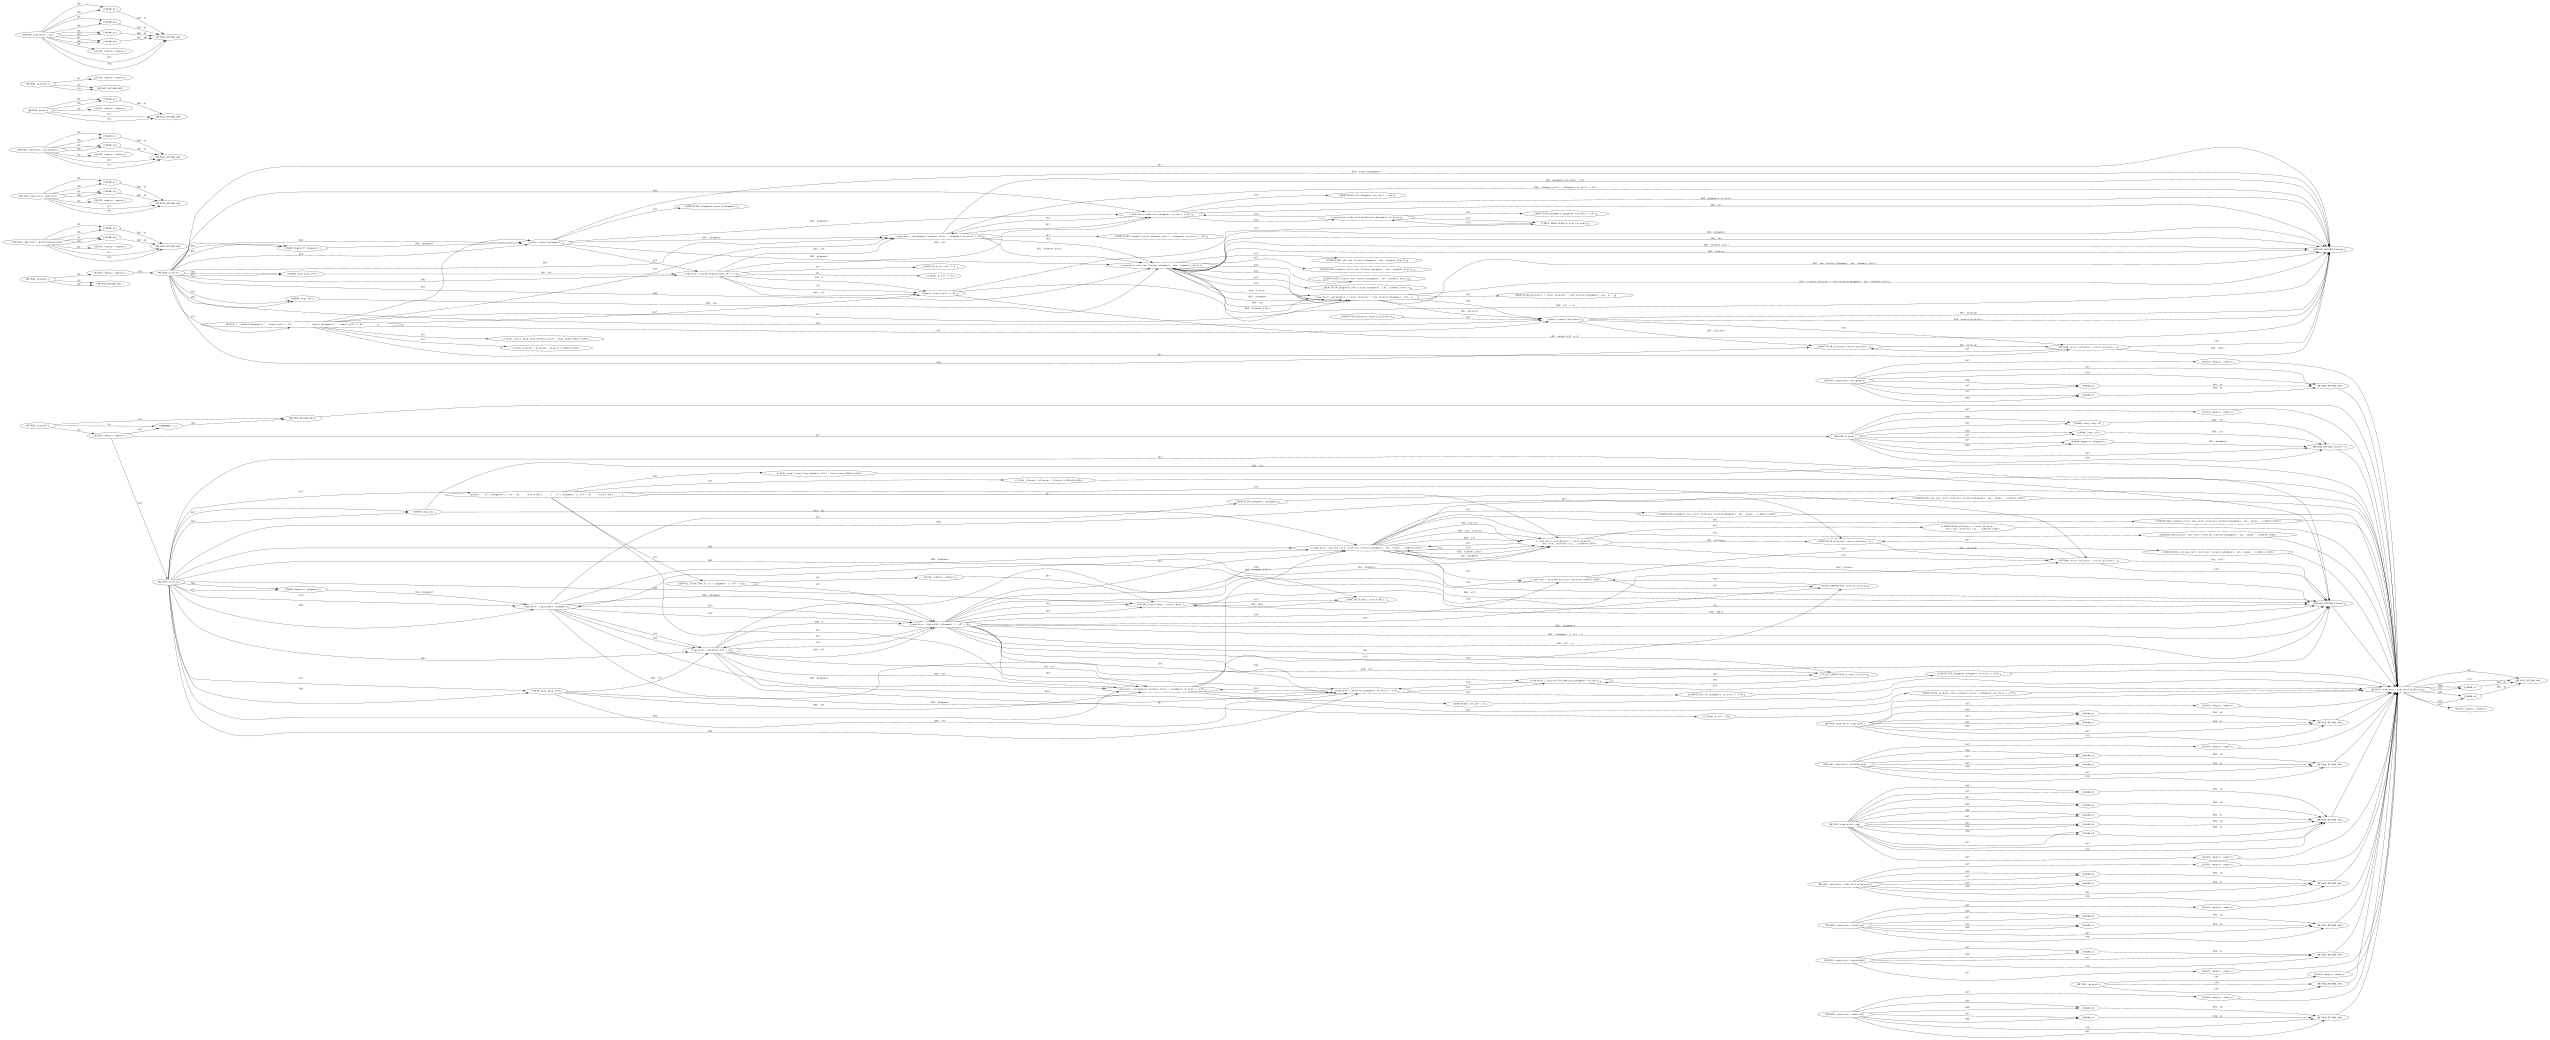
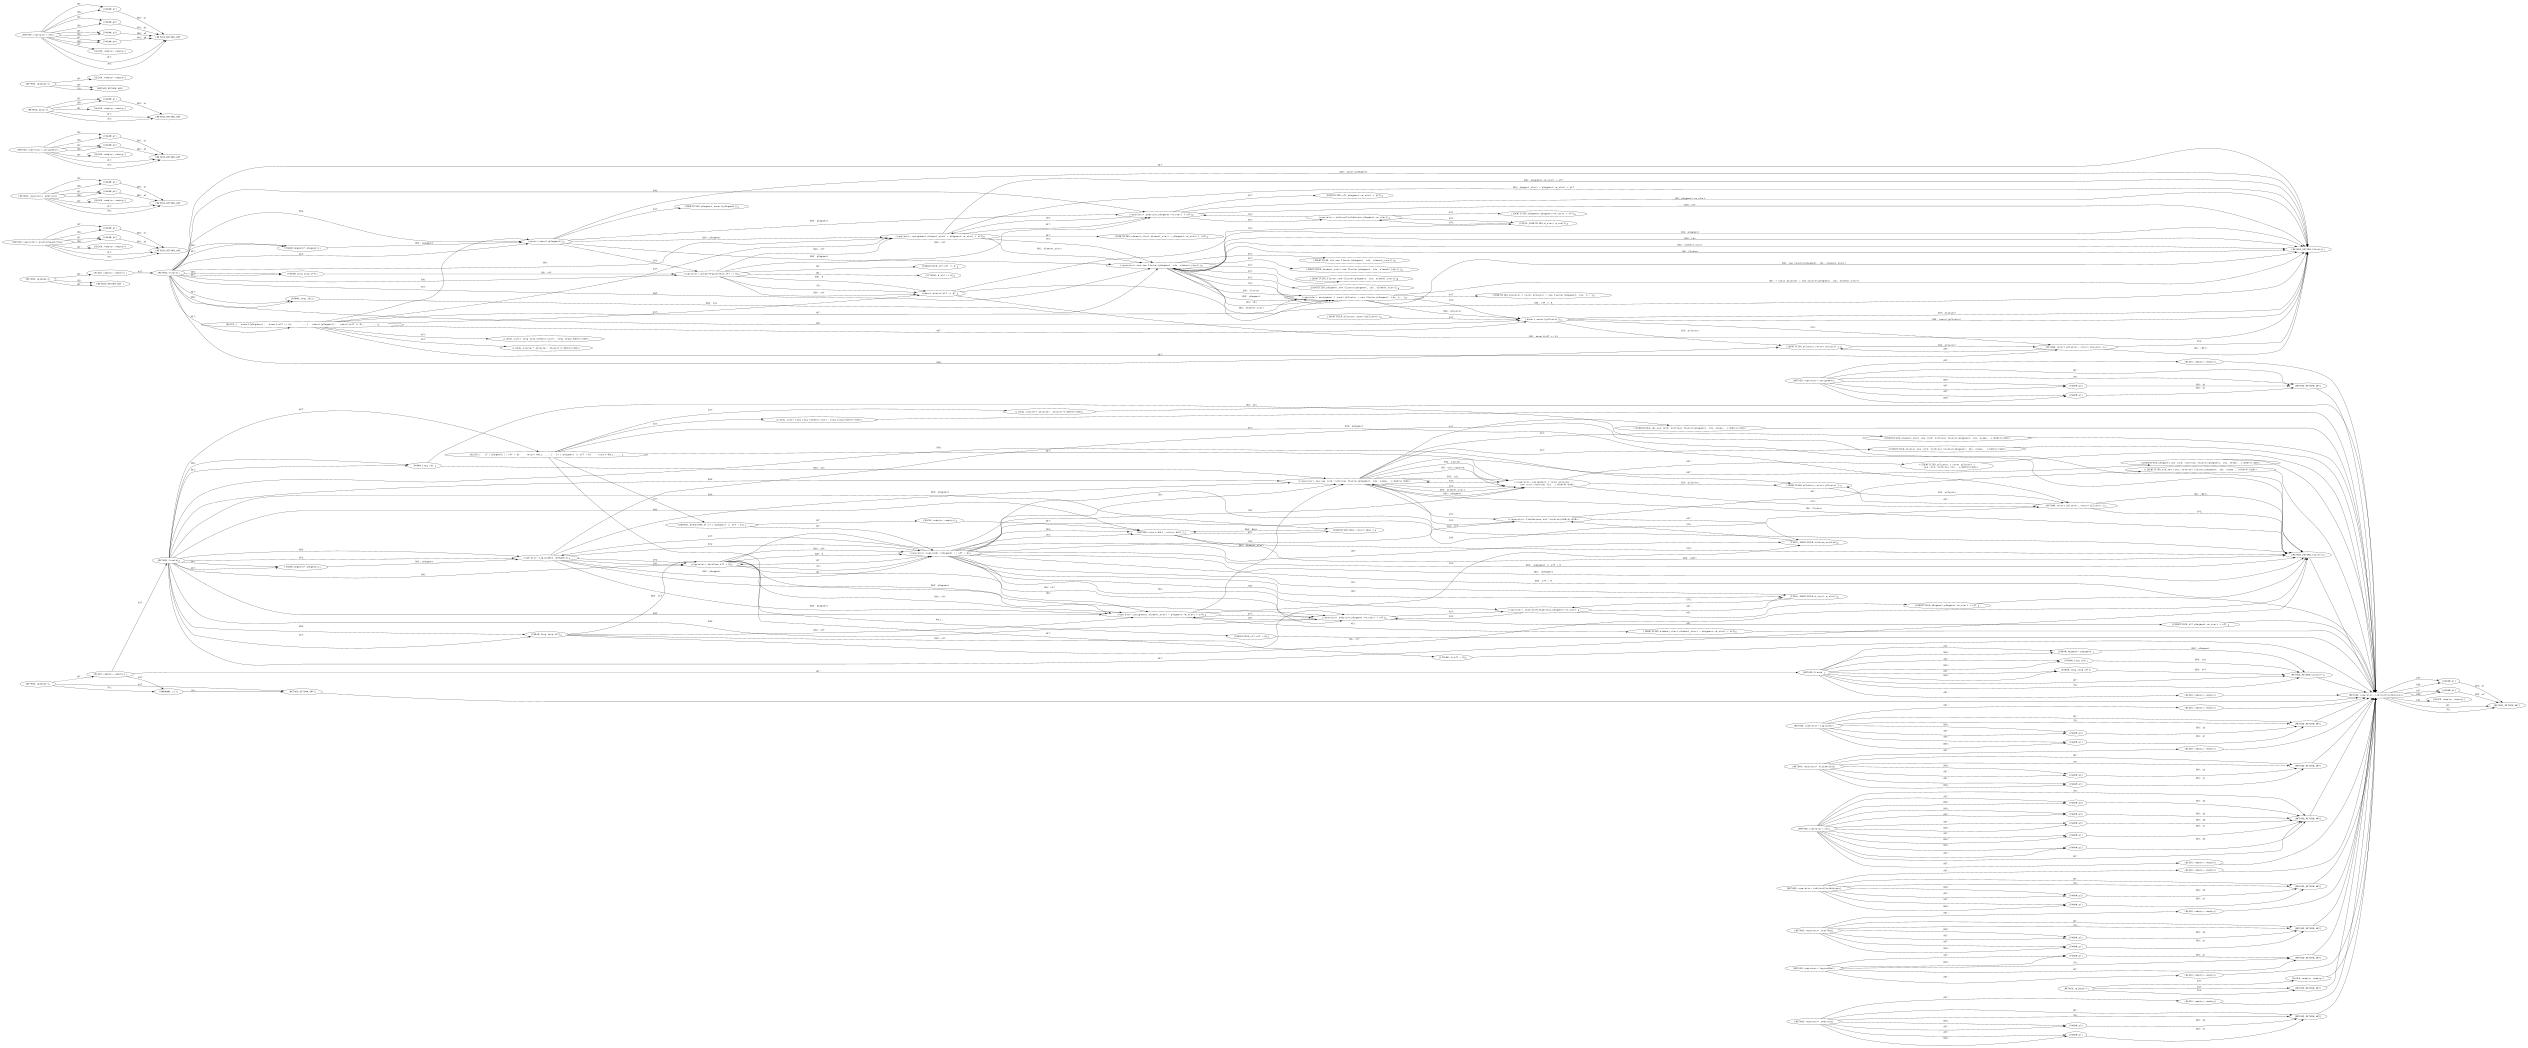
(1258, 502) -> none
